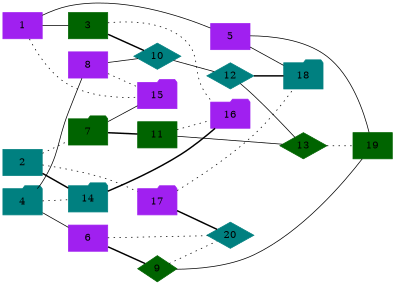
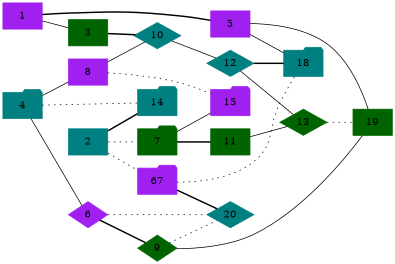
(127, 5) -> (127, 12)
(73, 87) -> none
(230, 115) -> none
(157, 202) -> (157, 181)
(88, 238) -> (88, 215)
